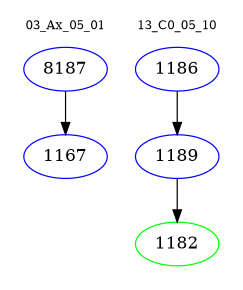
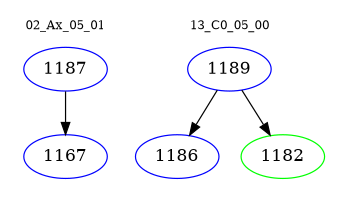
(66, 26) -> (66, 26)
(177, 26) -> (230, 26)
(66, 69) -> (66, 69)
(177, 107) -> (207, 107)
